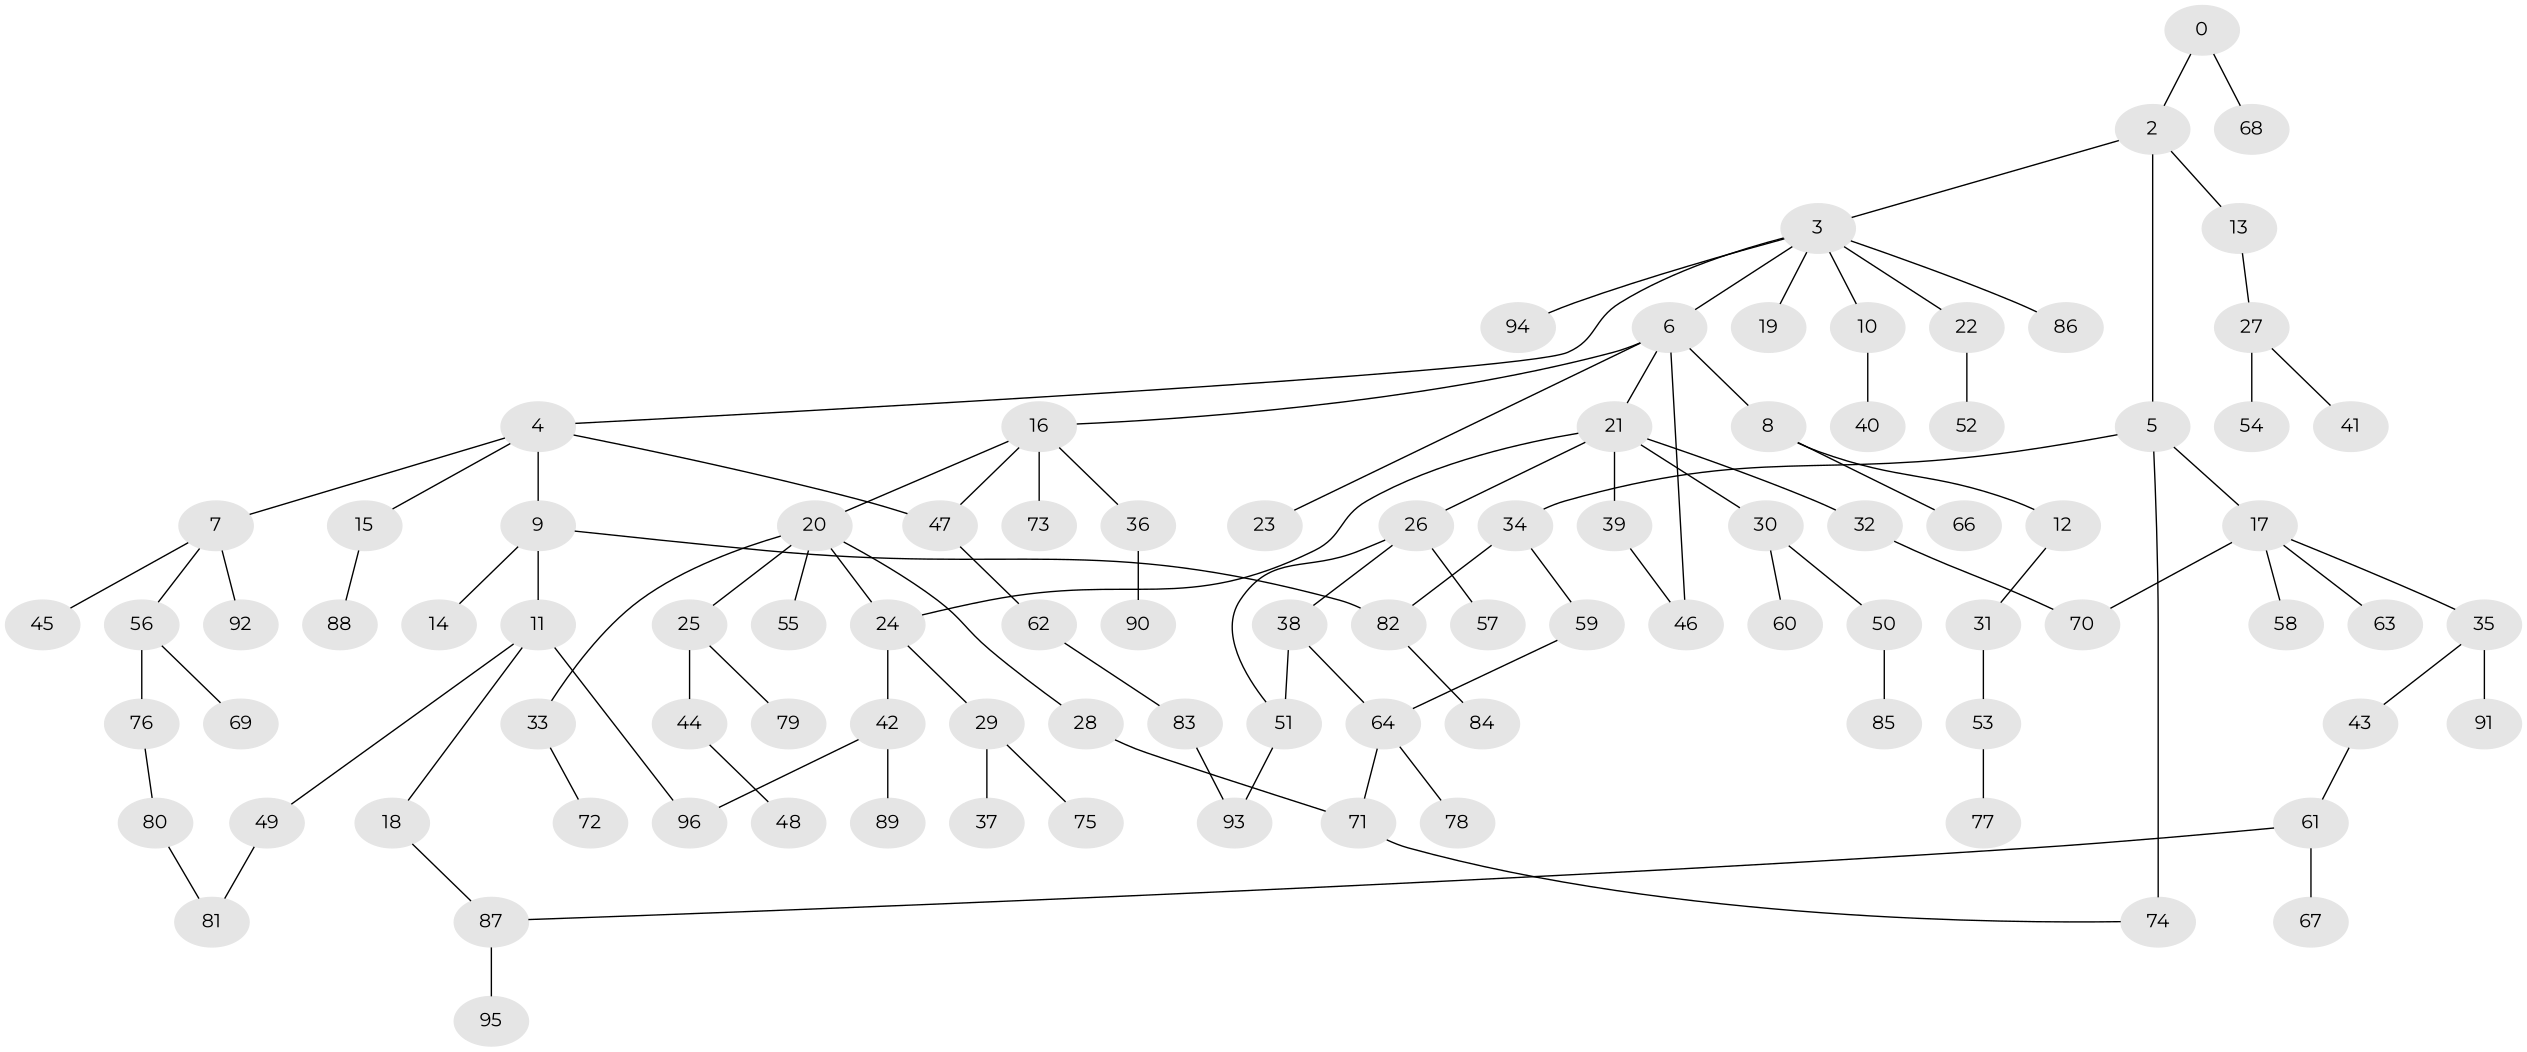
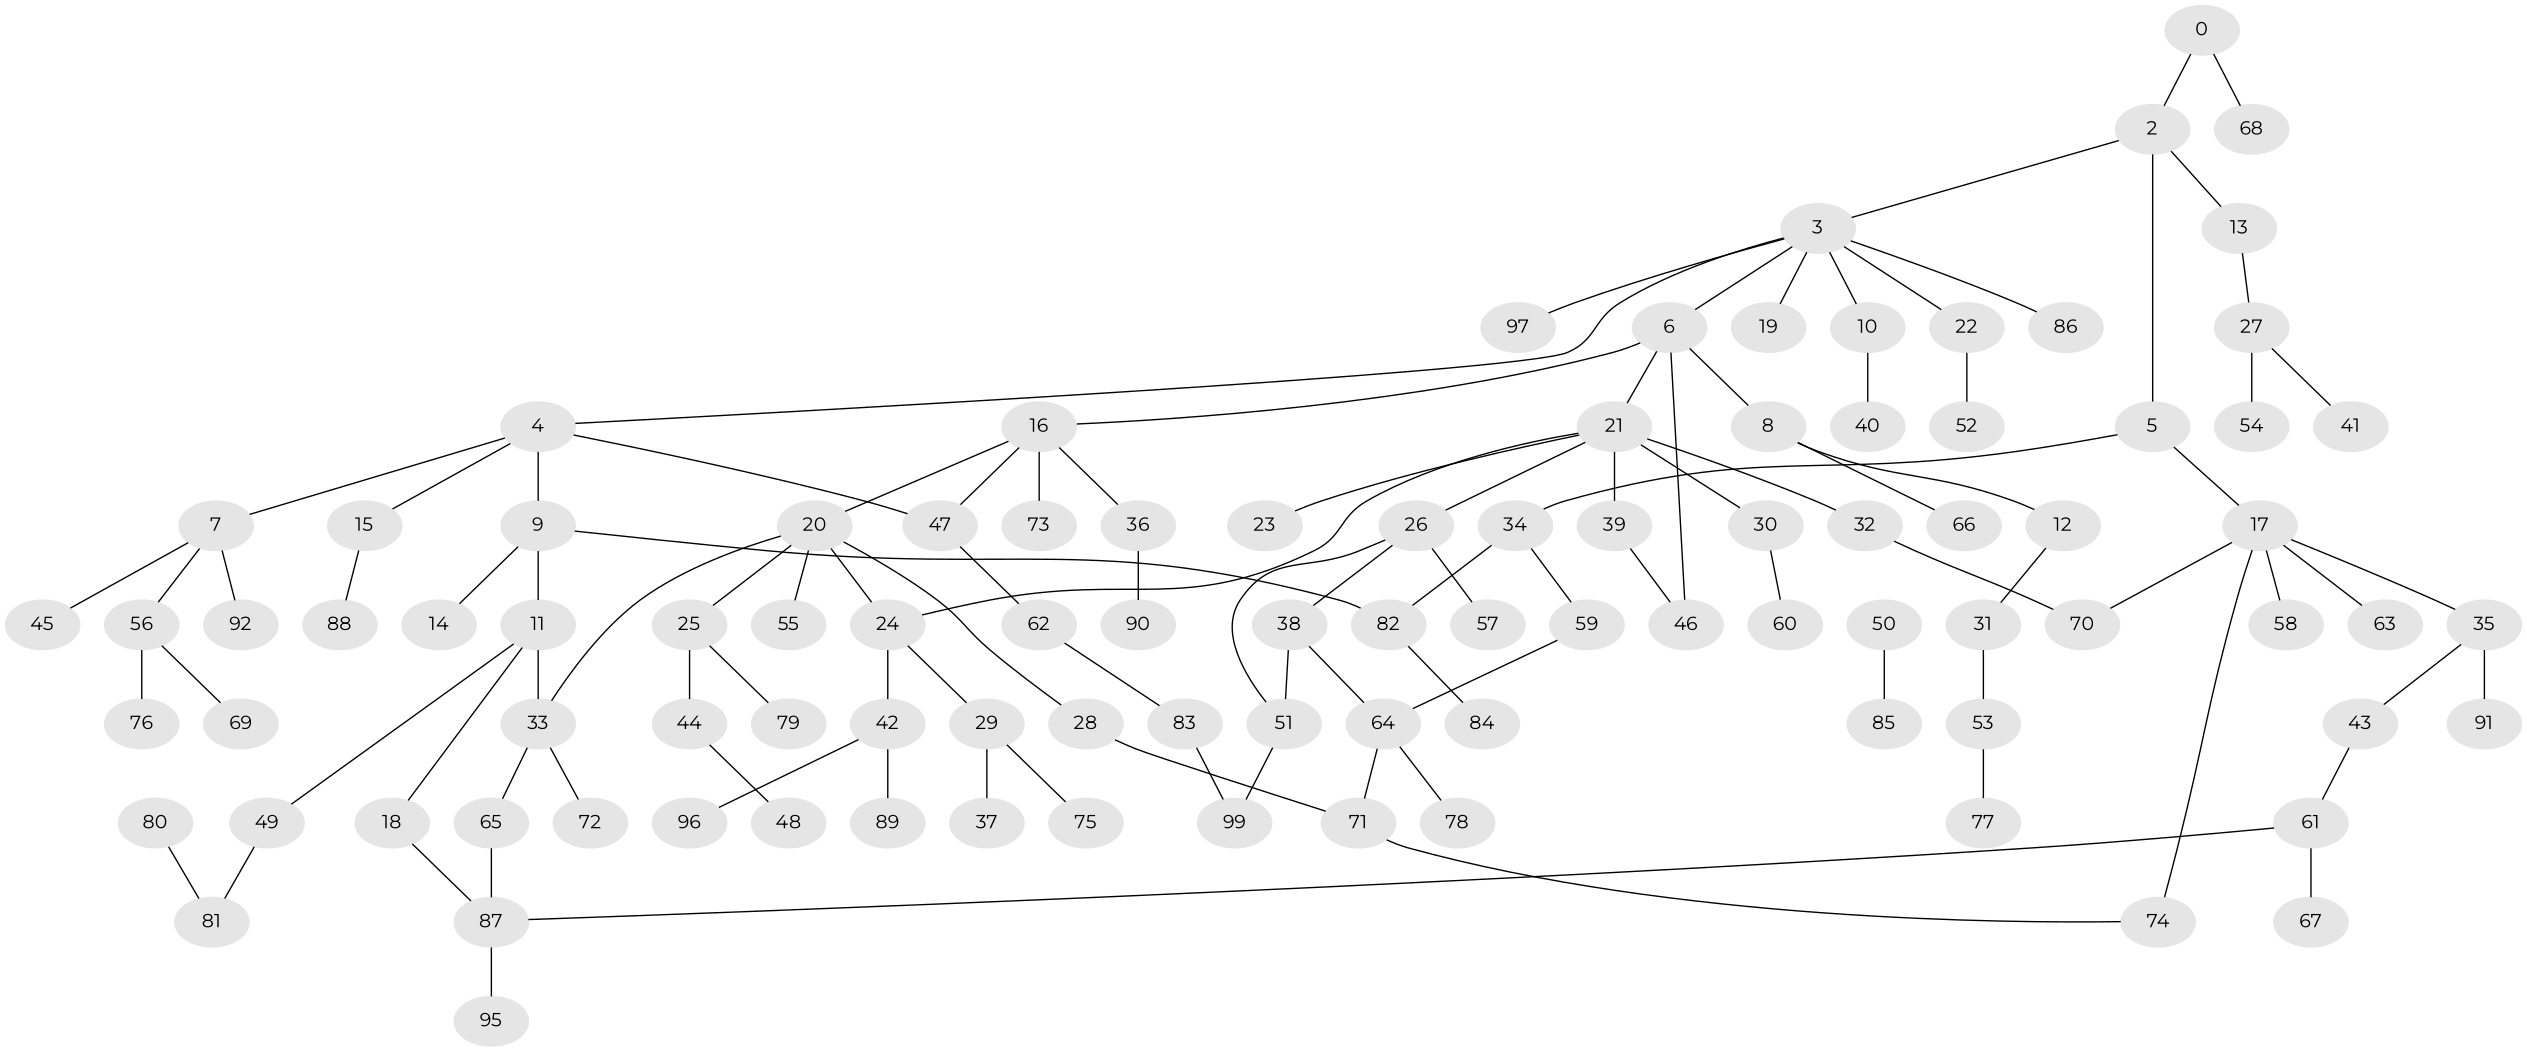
(1518, 328) -> (1518, 328)
(1467, 427) -> (1386, 481)
(1825, 575) -> none
(2158, 674) -> (2206, 723)
(614, 724) -> (538, 675)
(149, 773) -> none
none -> (491, 823)
(1235, 823) -> (1235, 823)
